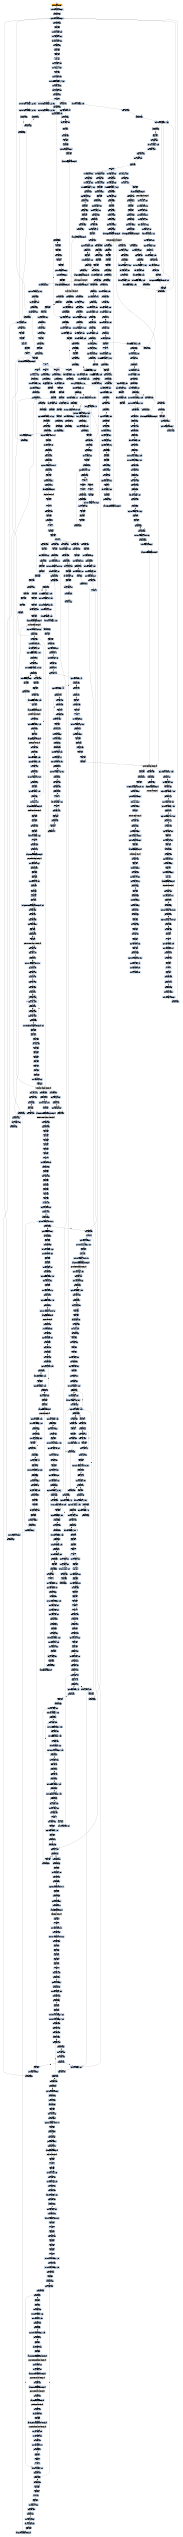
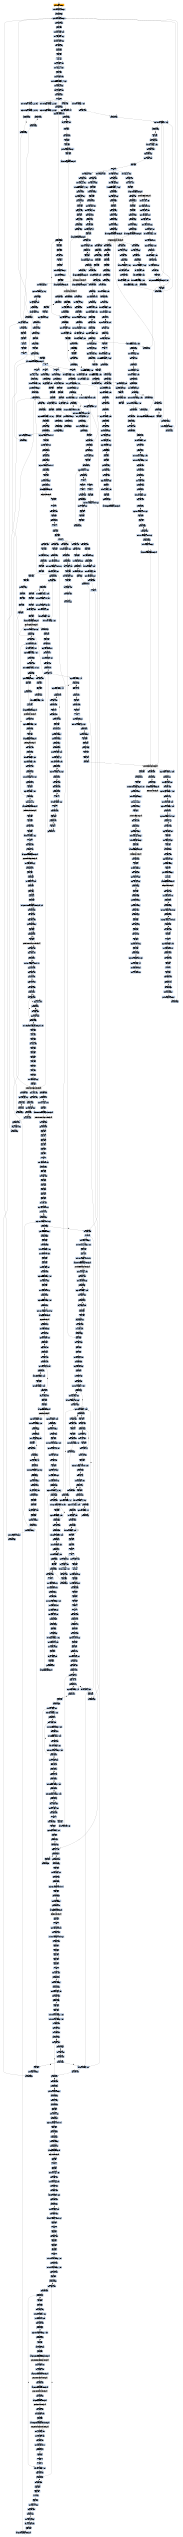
(31, 1110) -> (28, 1115)
